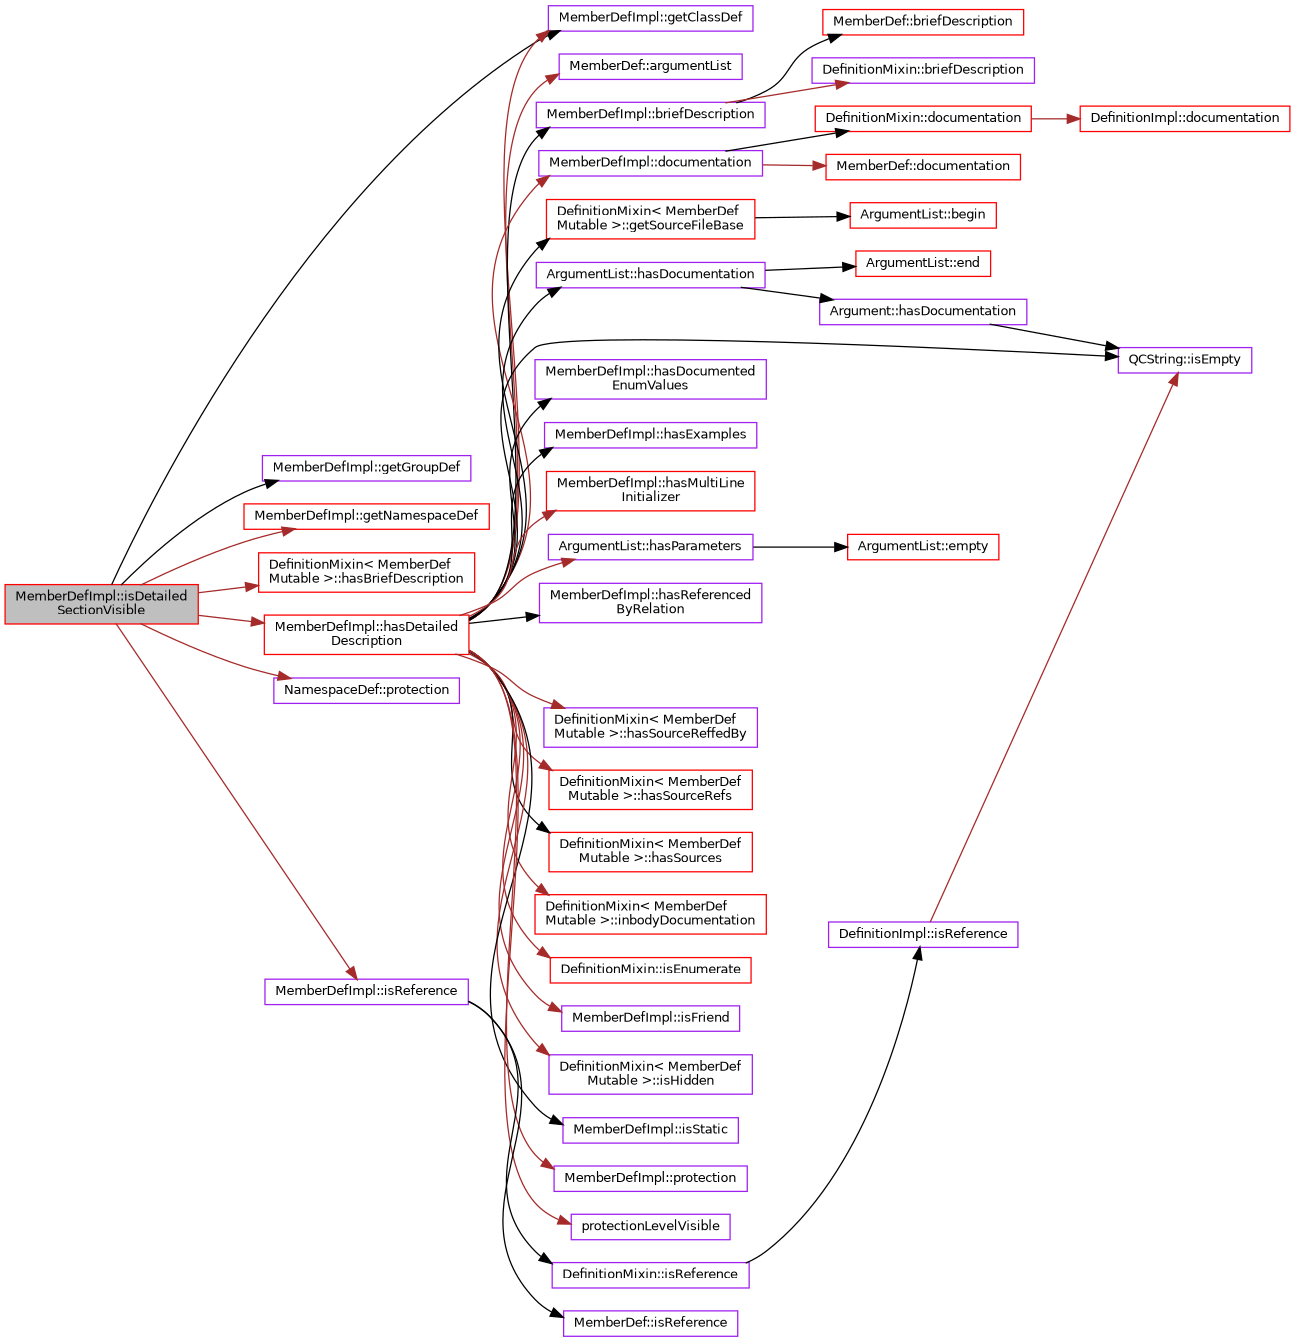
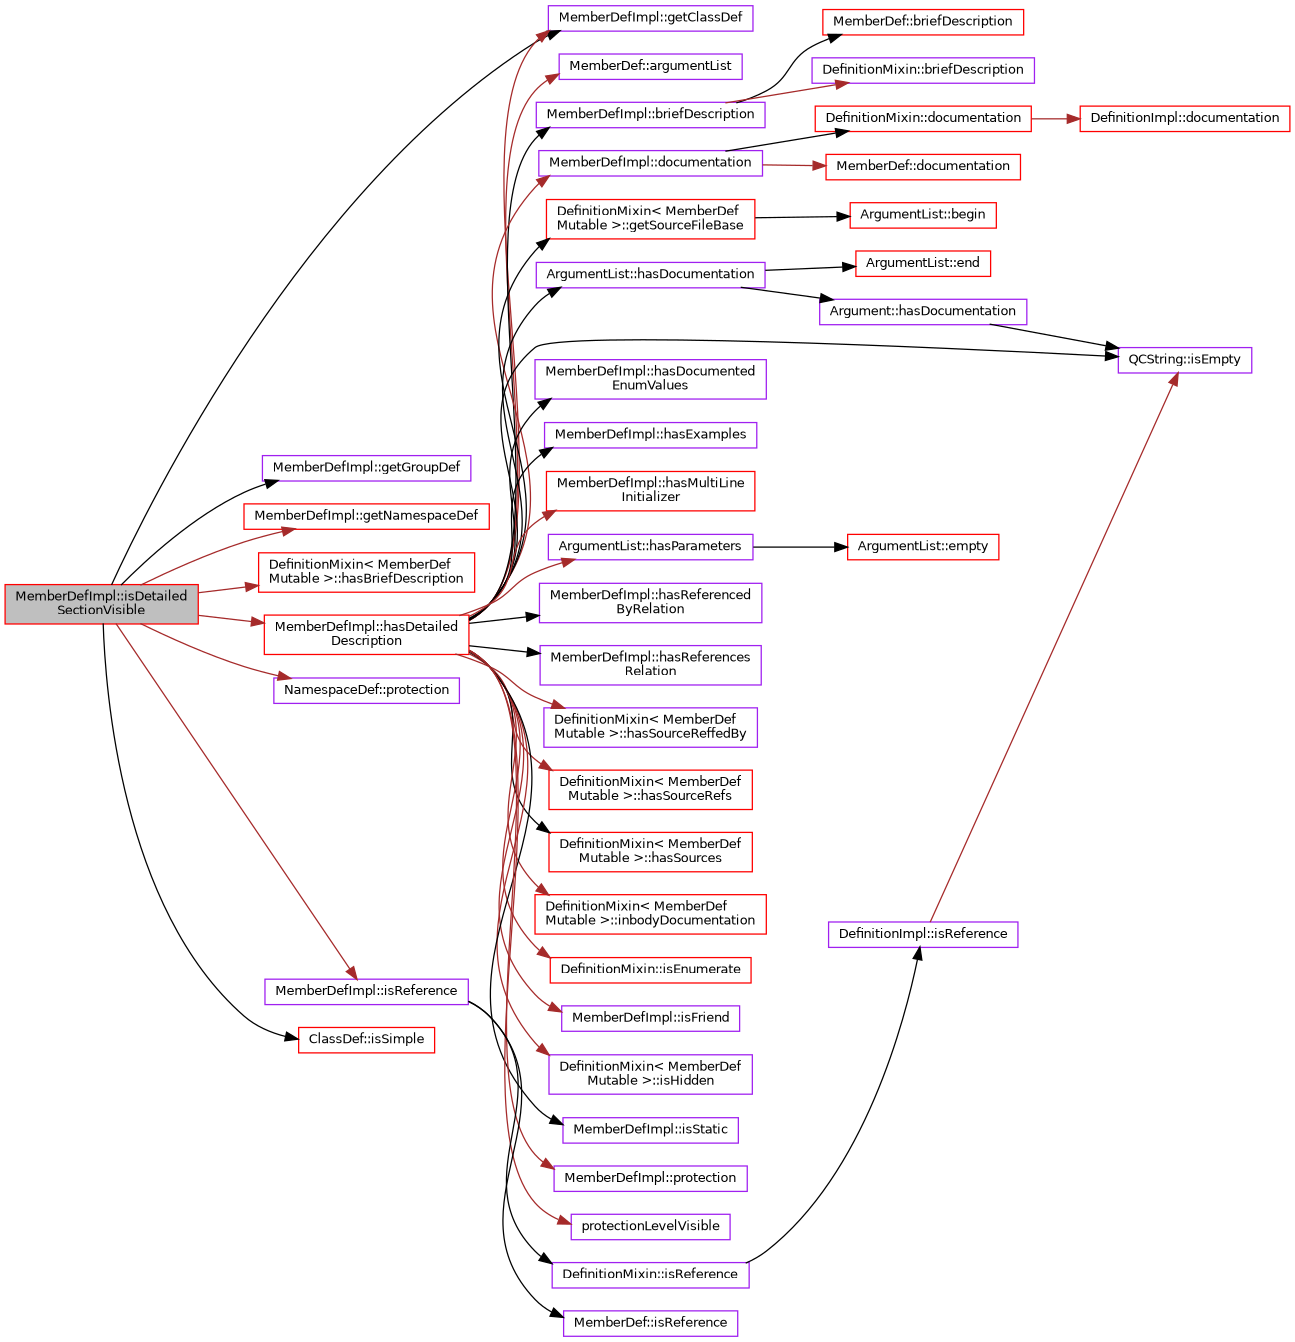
none -> (651, 665)
none -> (367, 1040)
